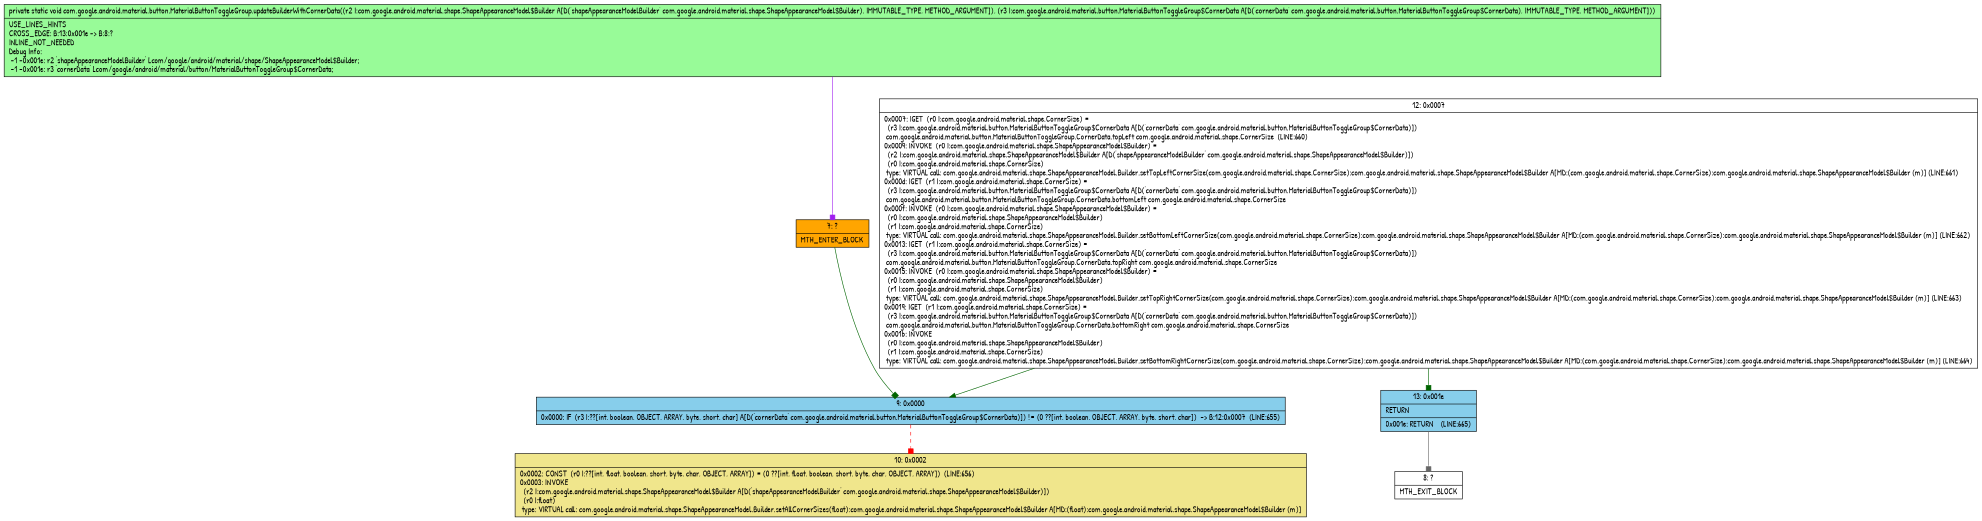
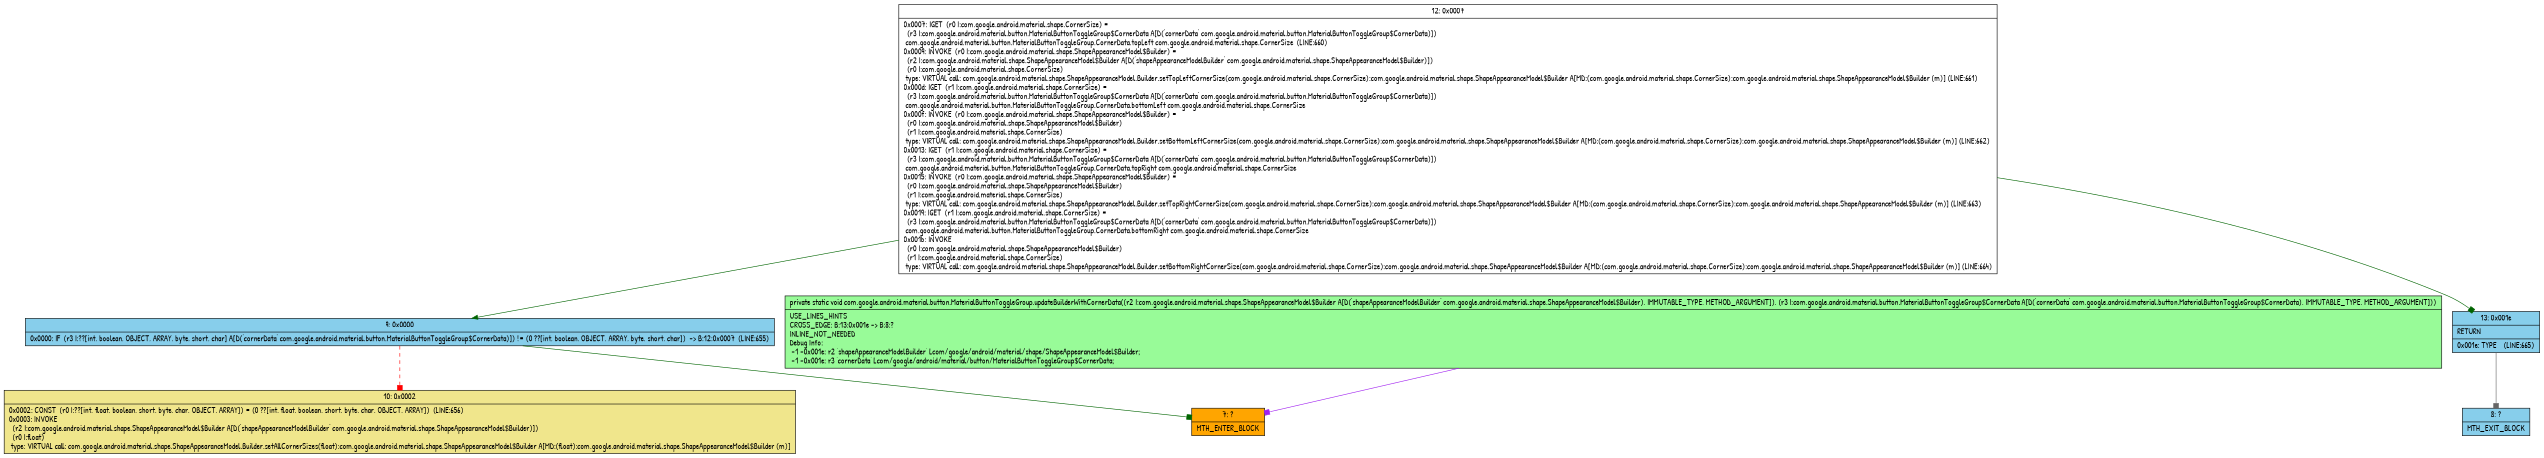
(855, 324) -> (854, 381)
(1429, 424) -> (2496, 345)
(1429, 485) -> (2496, 422)
